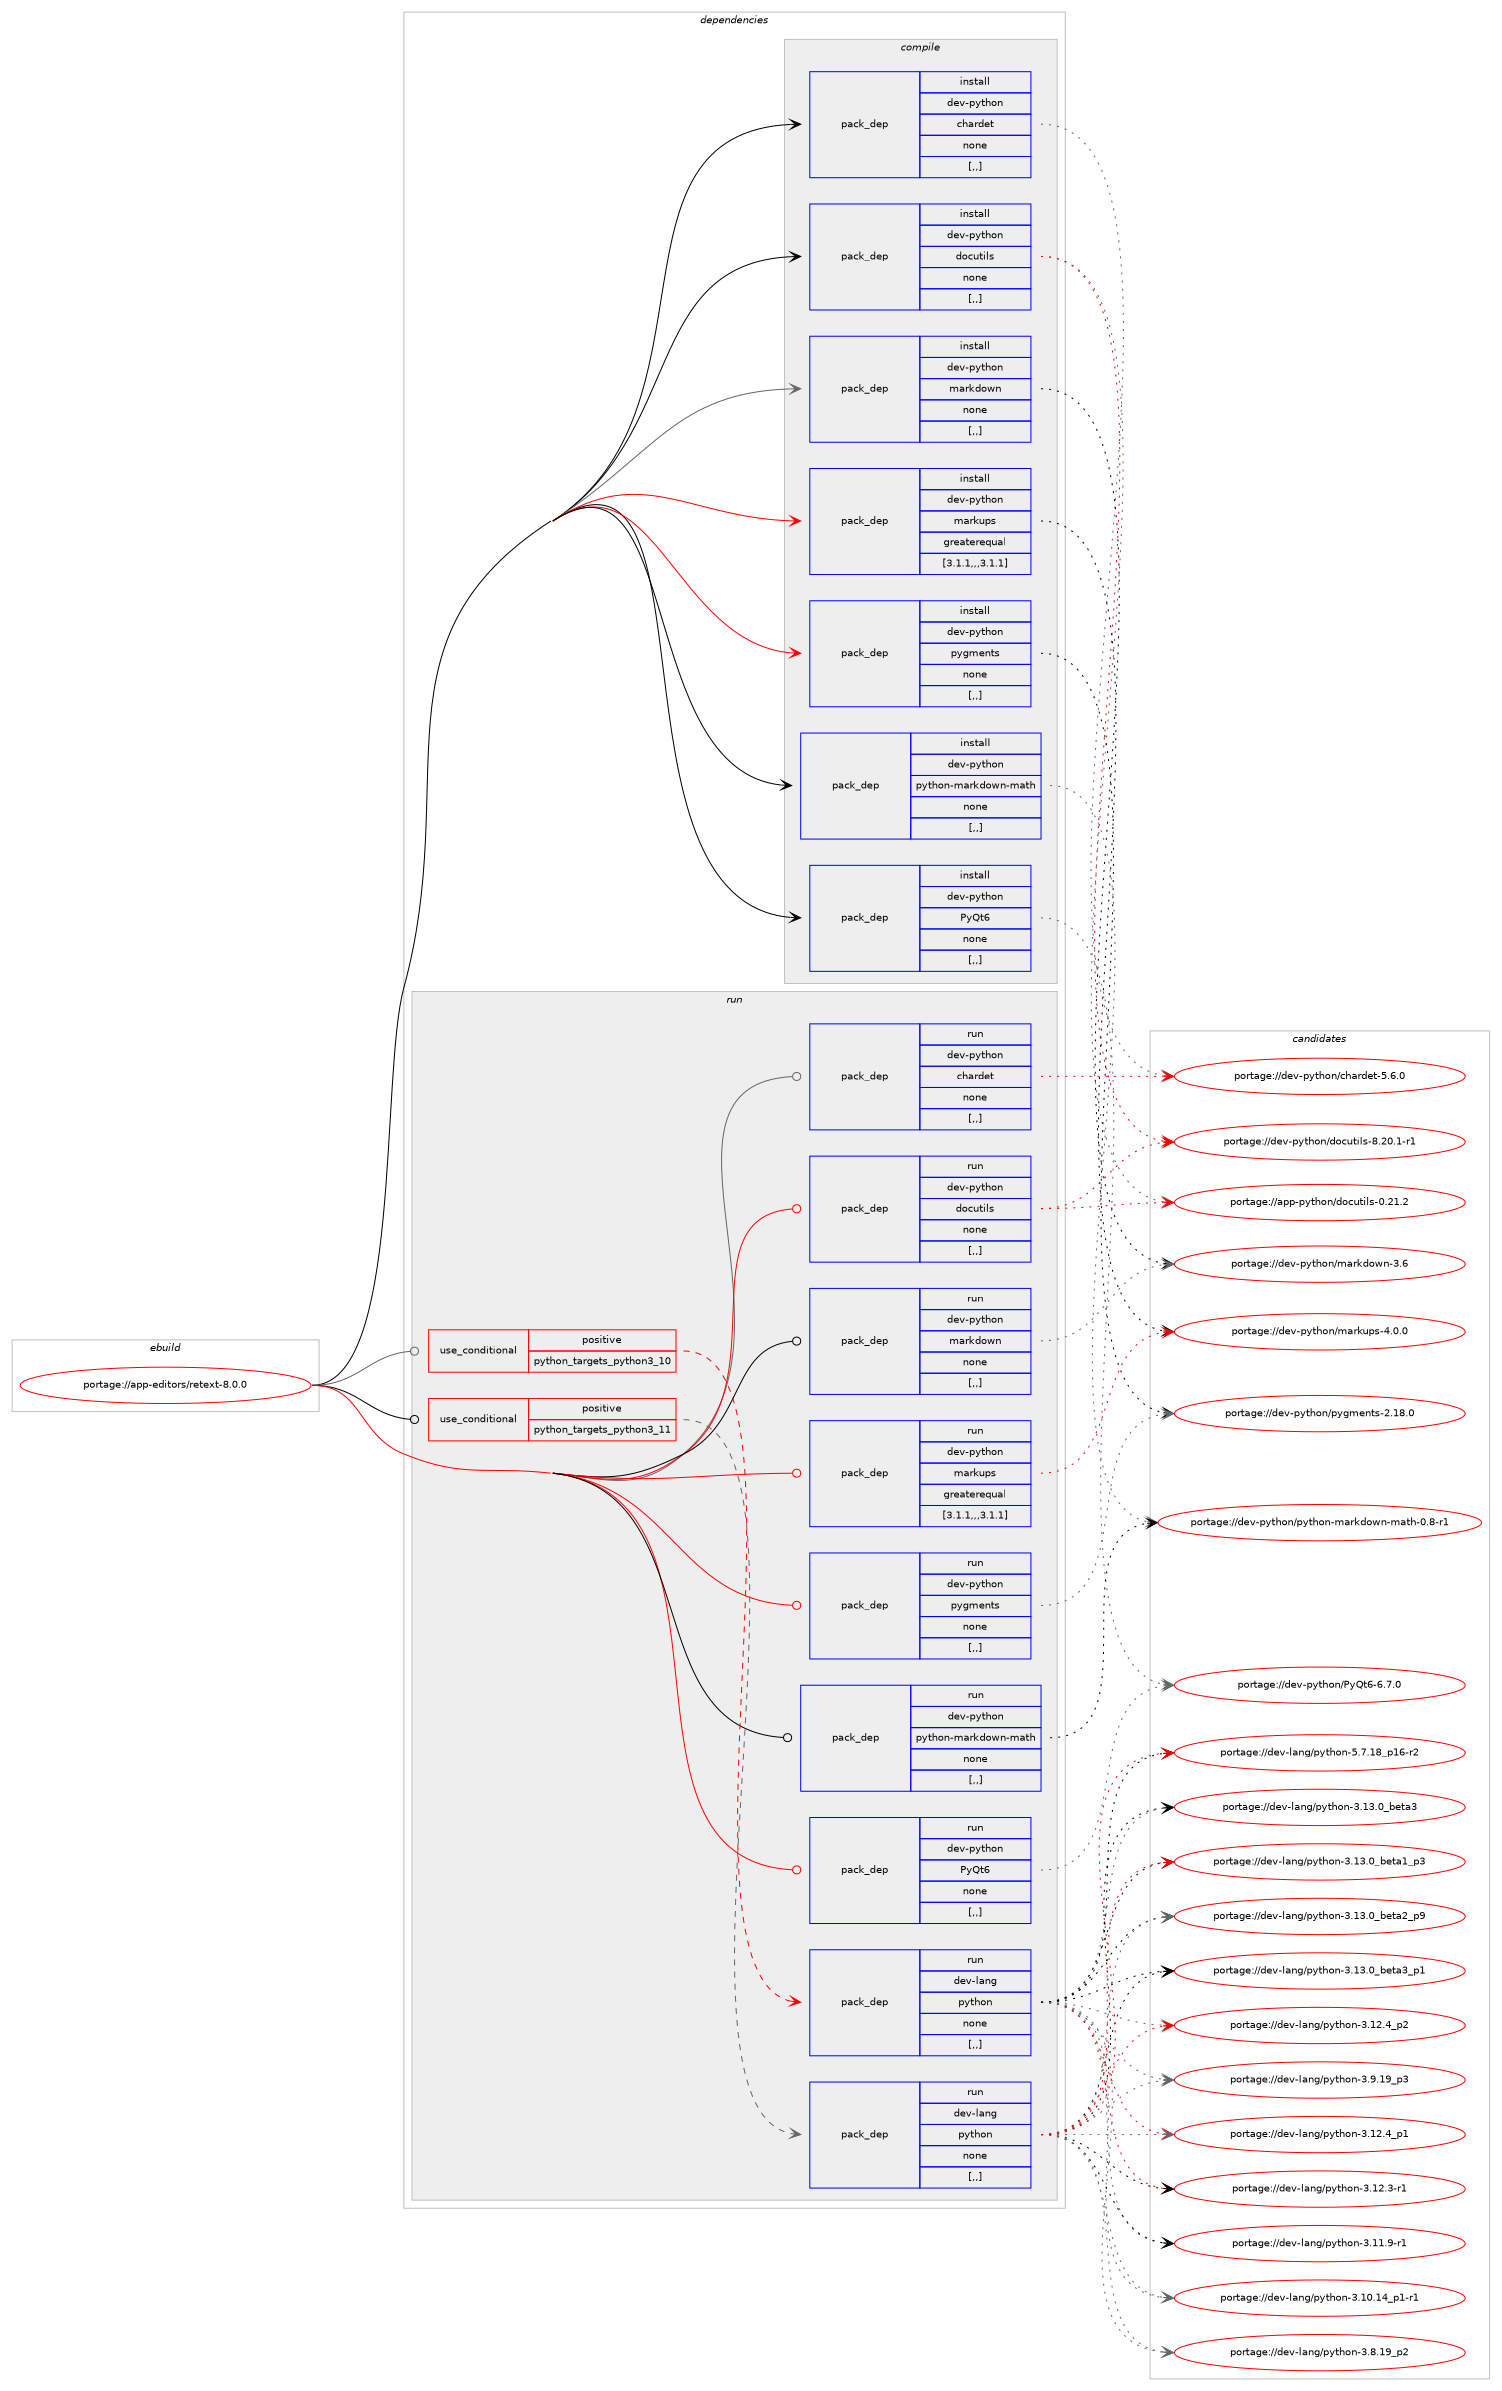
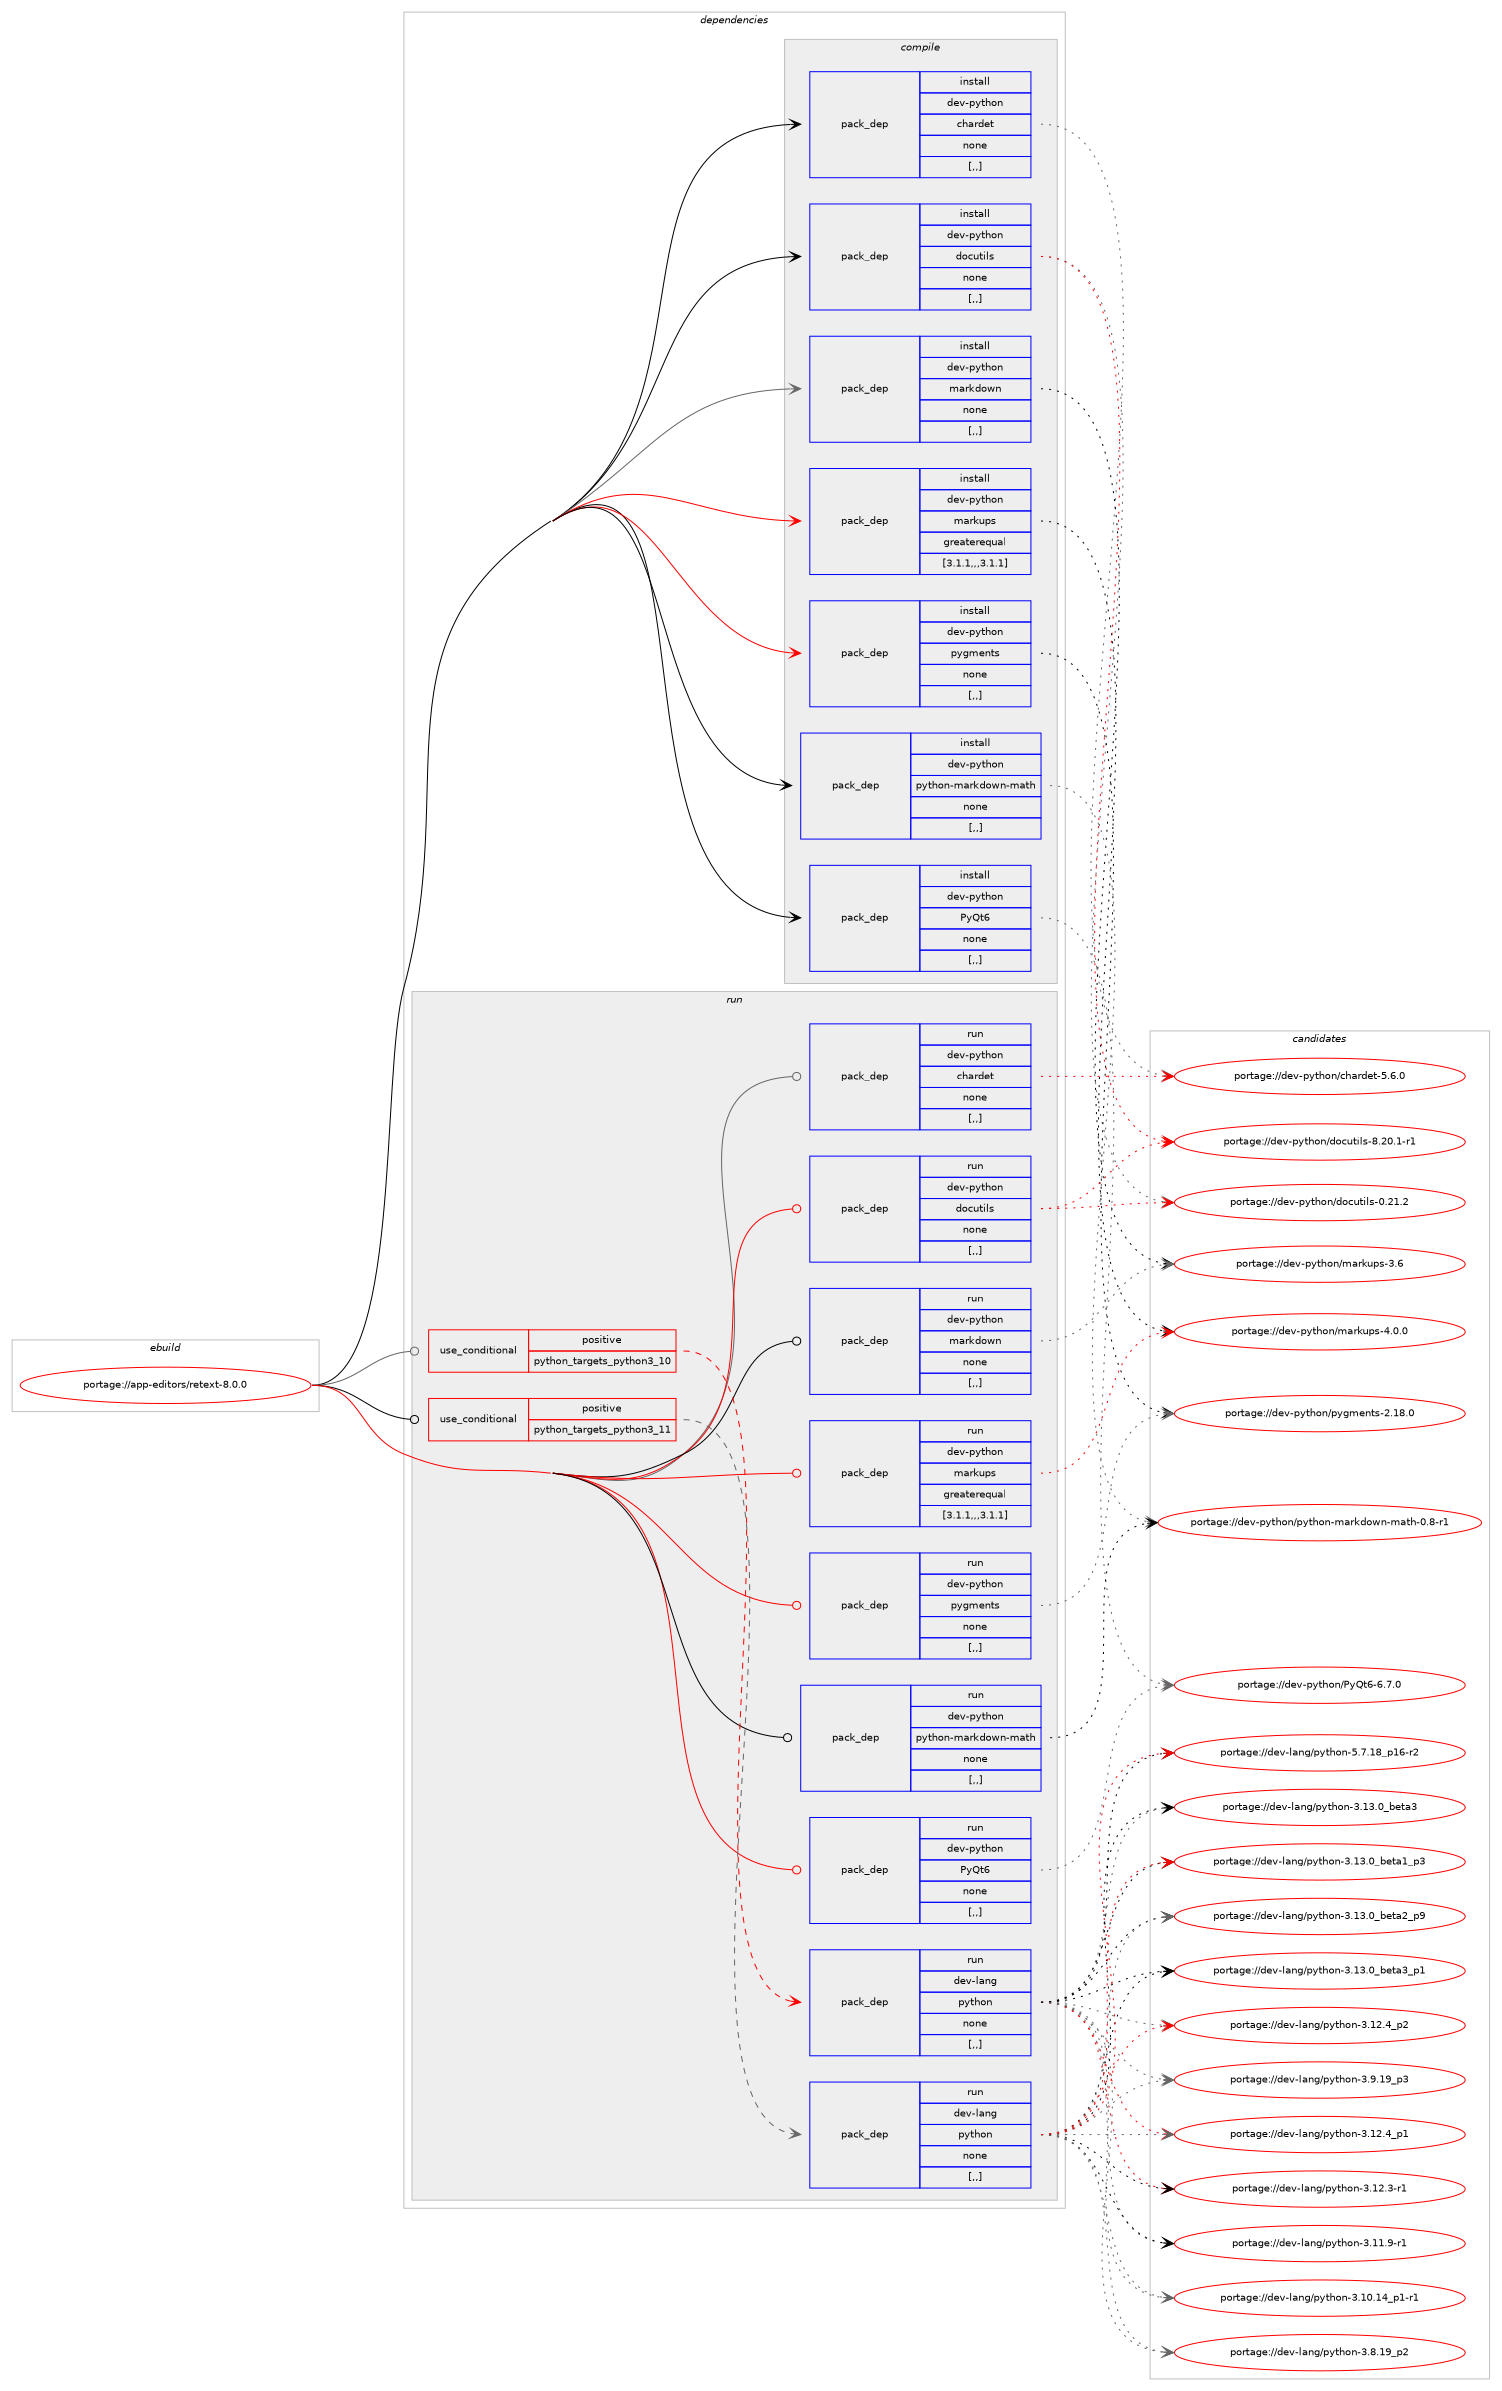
(1320, 1203) -> (1320, 1203)
(1320, 1264) -> (1320, 1264)
